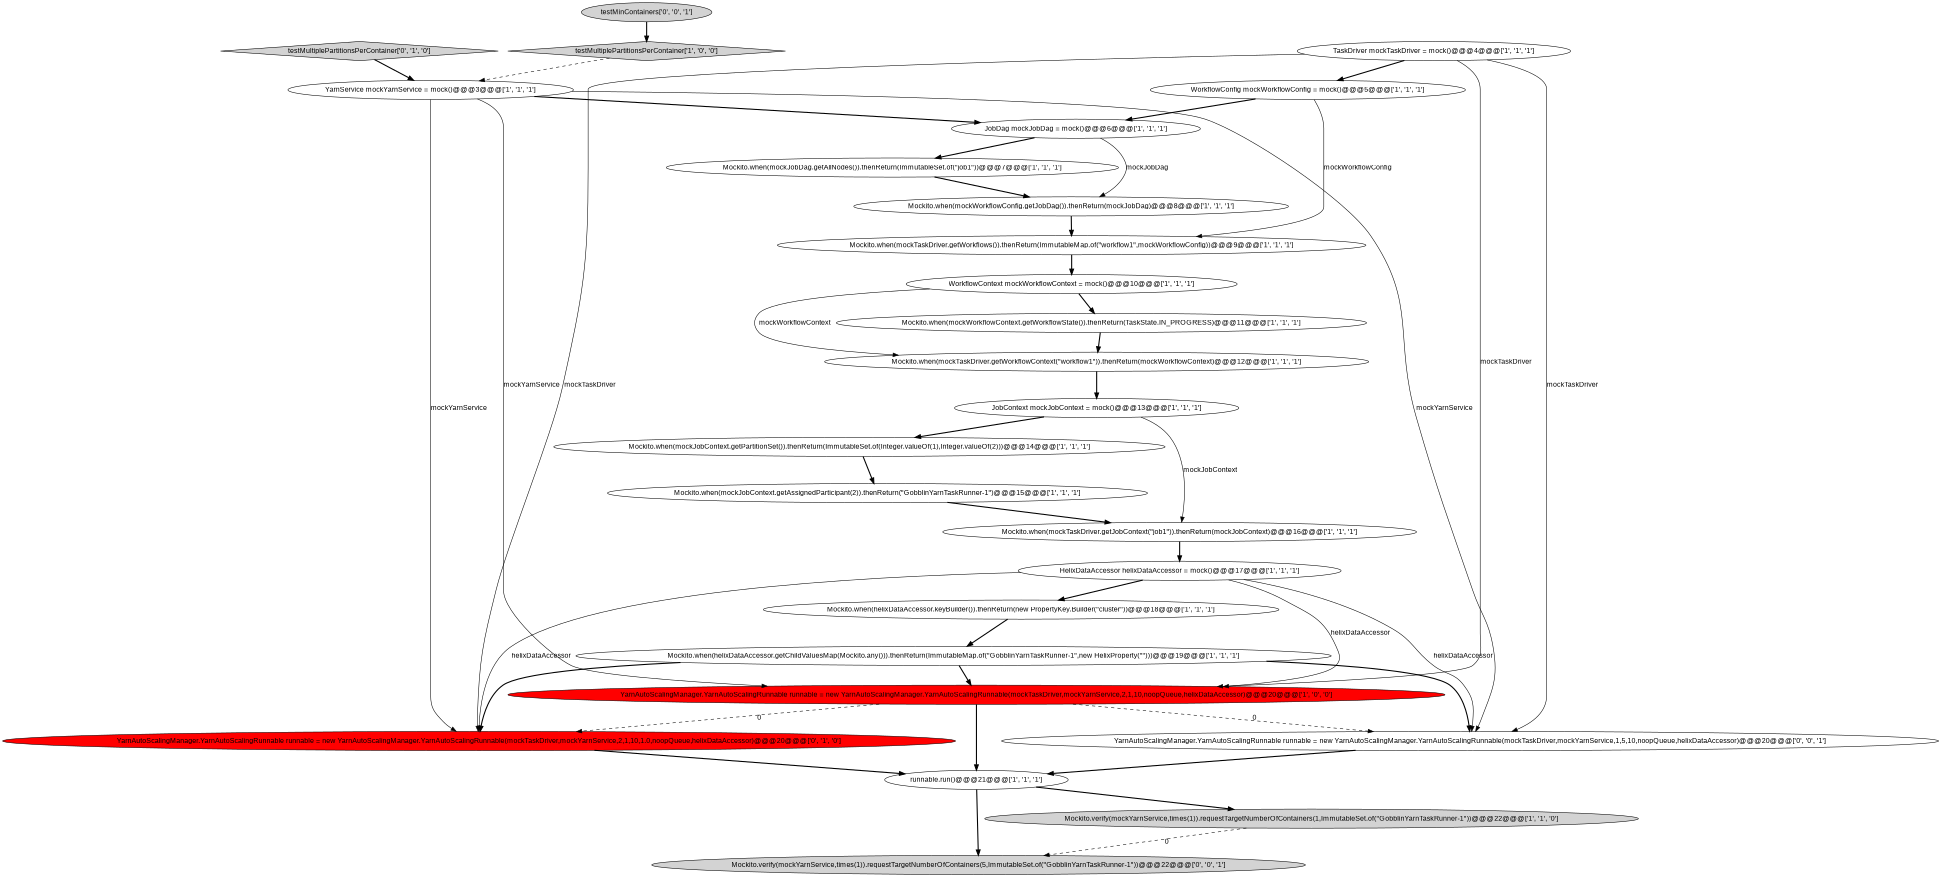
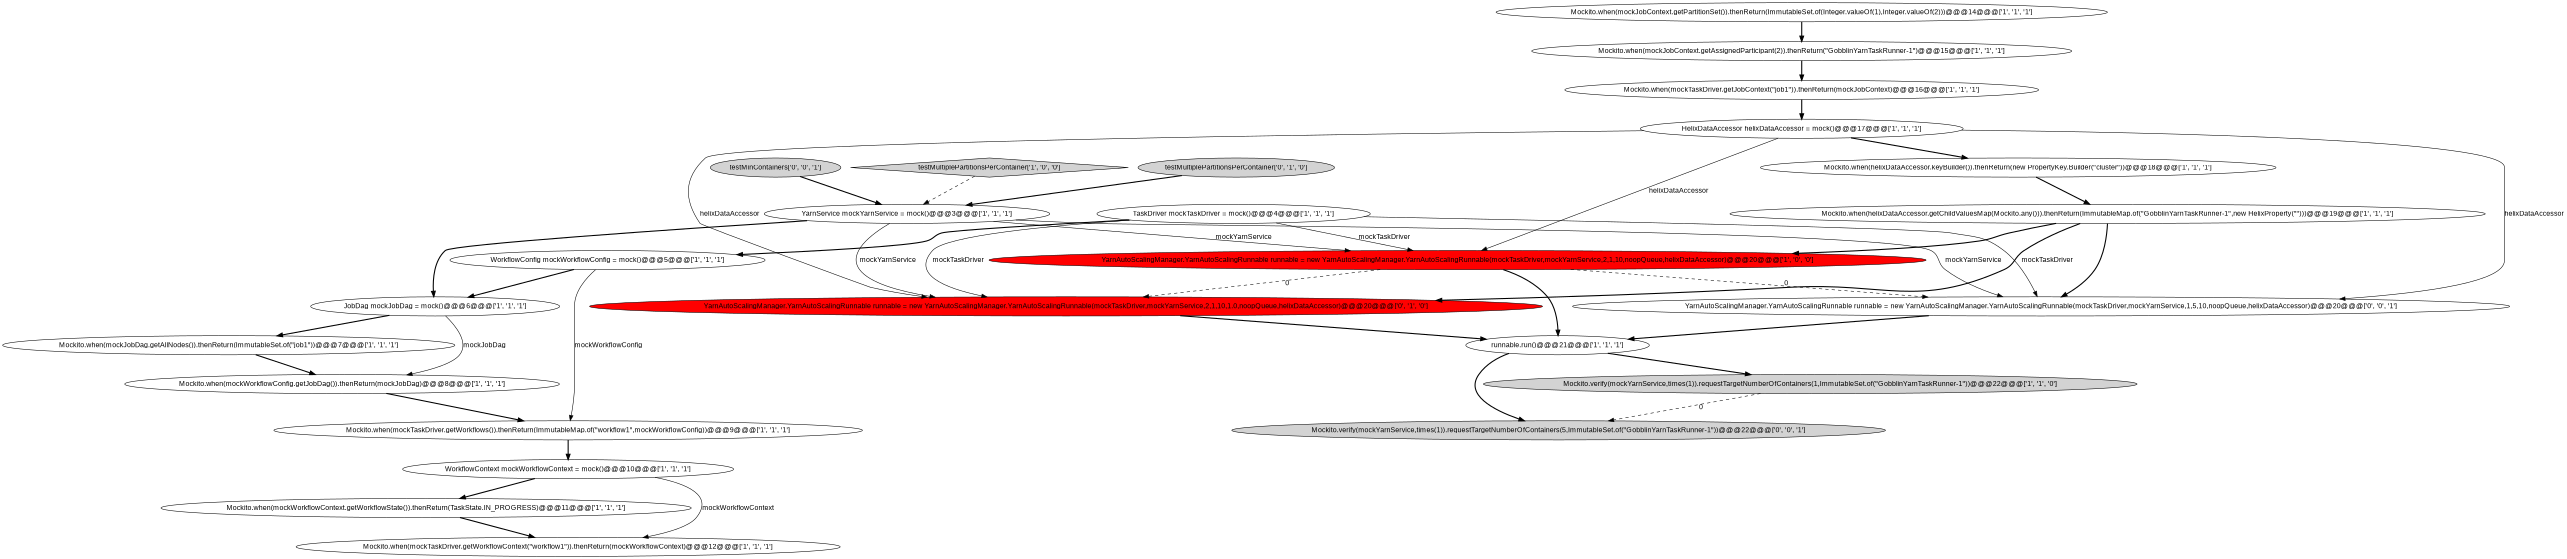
(647, 29) -> (838, 190)
(359, 51) -> (1236, 168)
(1097, 408) -> none
